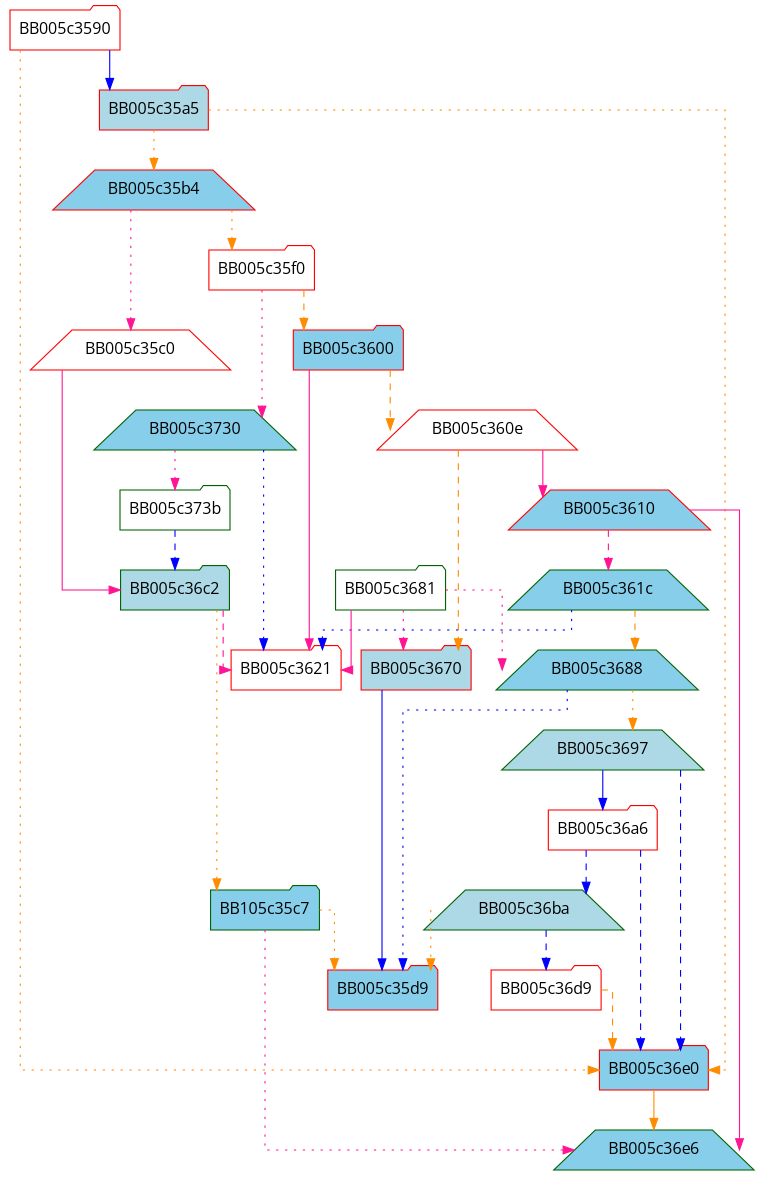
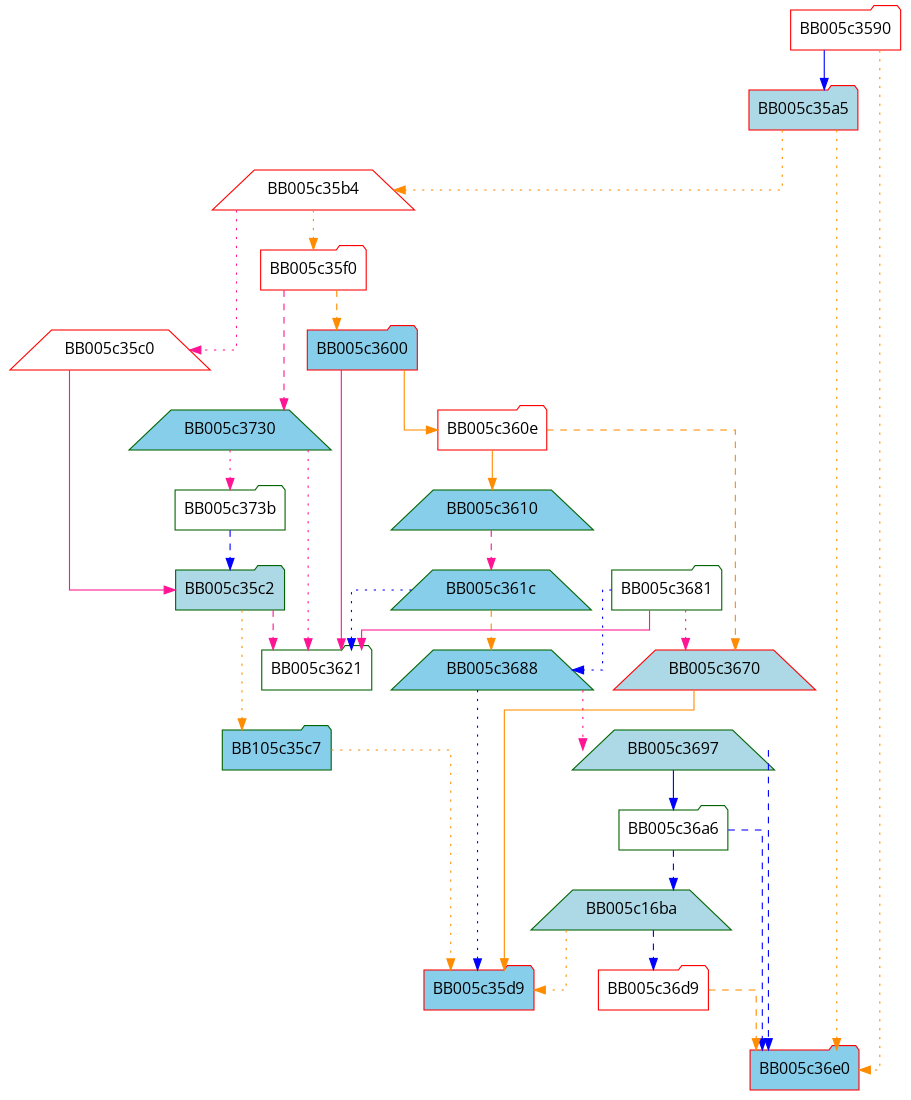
(154, 190) -> (313, 190)
(262, 348) -> (284, 345)
(390, 394) -> (404, 411)
(477, 430) -> (492, 430)
(543, 468) -> (492, 464)
(609, 510) -> (492, 510)
(264, 544) -> (308, 544)
(175, 590) -> (230, 590)
(502, 596) -> (603, 638)
(286, 670) -> (317, 670)
(416, 670) -> (715, 670)
(633, 704) -> (583, 717)
(382, 824) -> (504, 730)
(603, 830) -> (673, 830)
(524, 910) -> (631, 910)
(654, 1150) -> none
